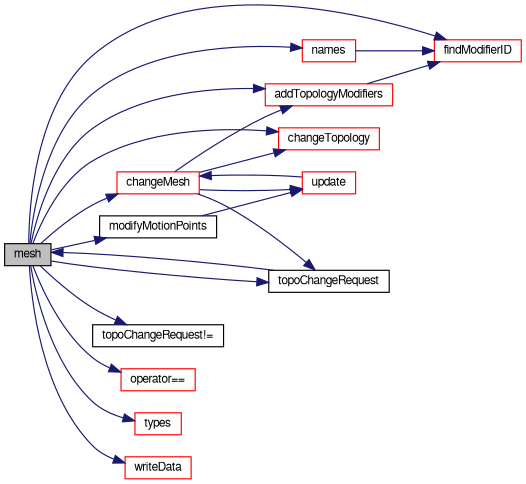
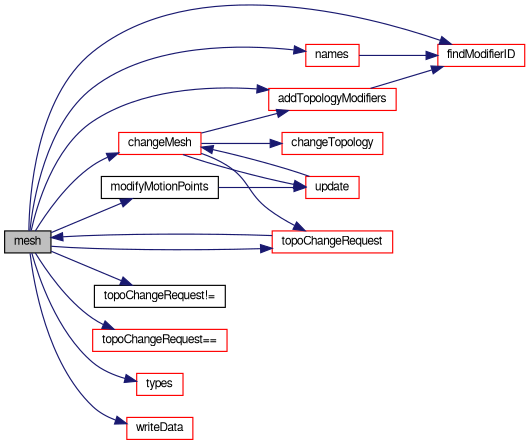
(127, 146) -> none
(329, 281) -> (332, 242)
(158, 380) -> (160, 340)
